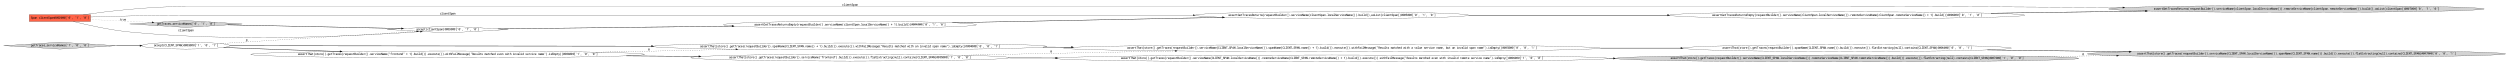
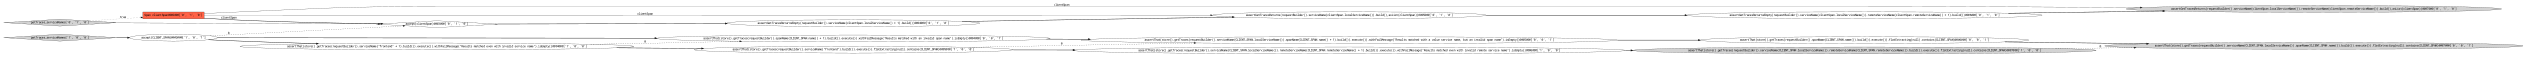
(121, 21) -> (114, 19)
(315, 27) -> (246, 23)
(246, 37) -> (292, 22)
